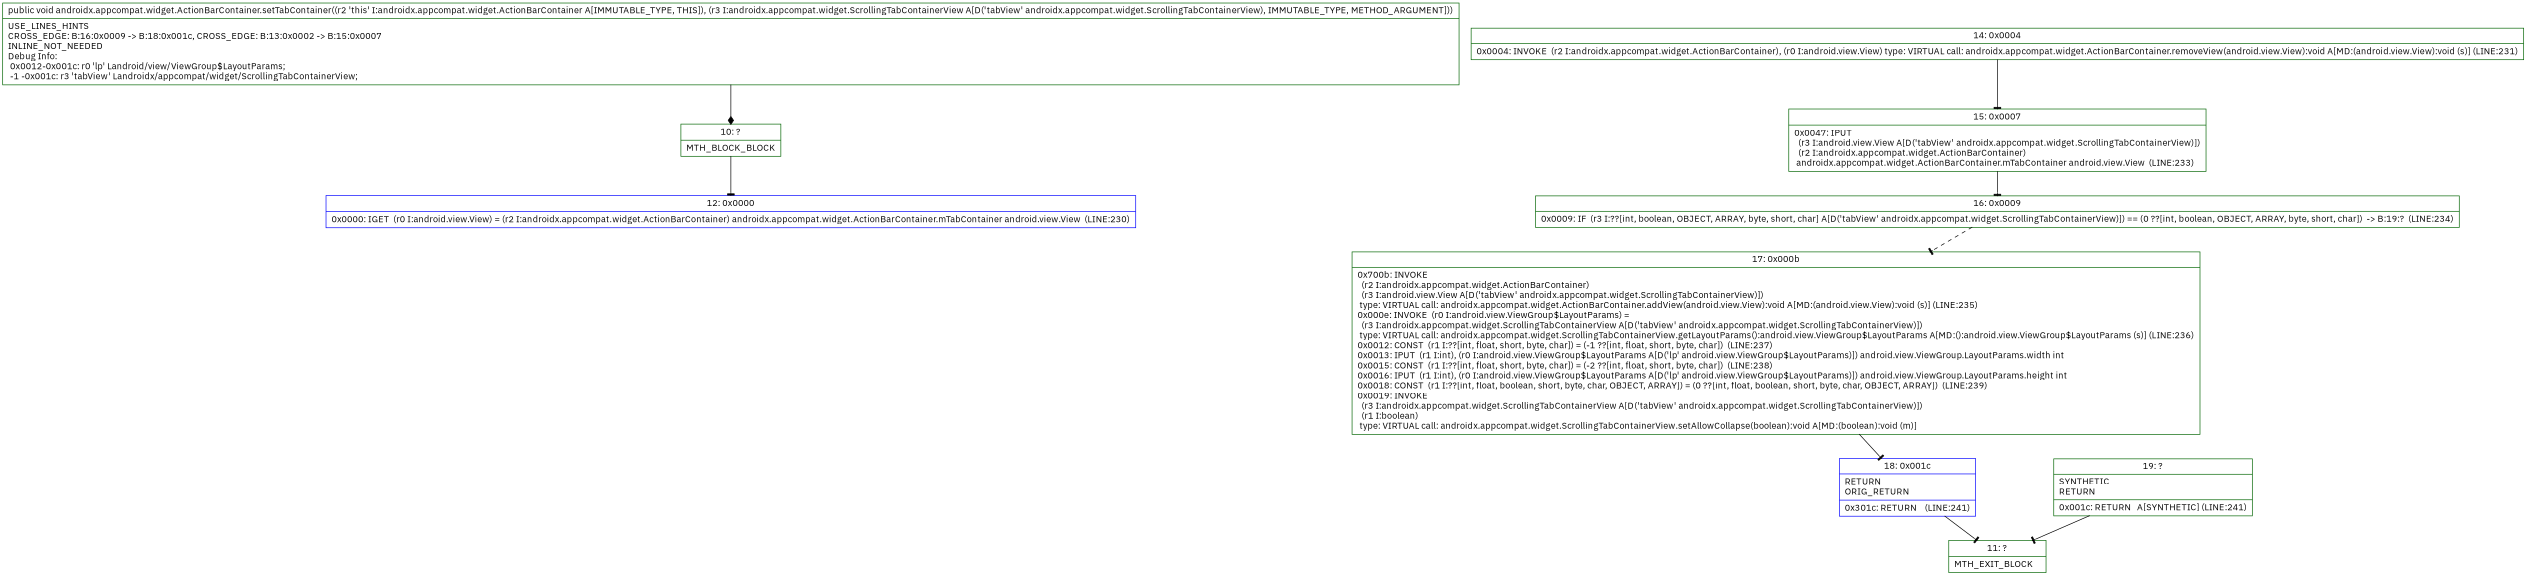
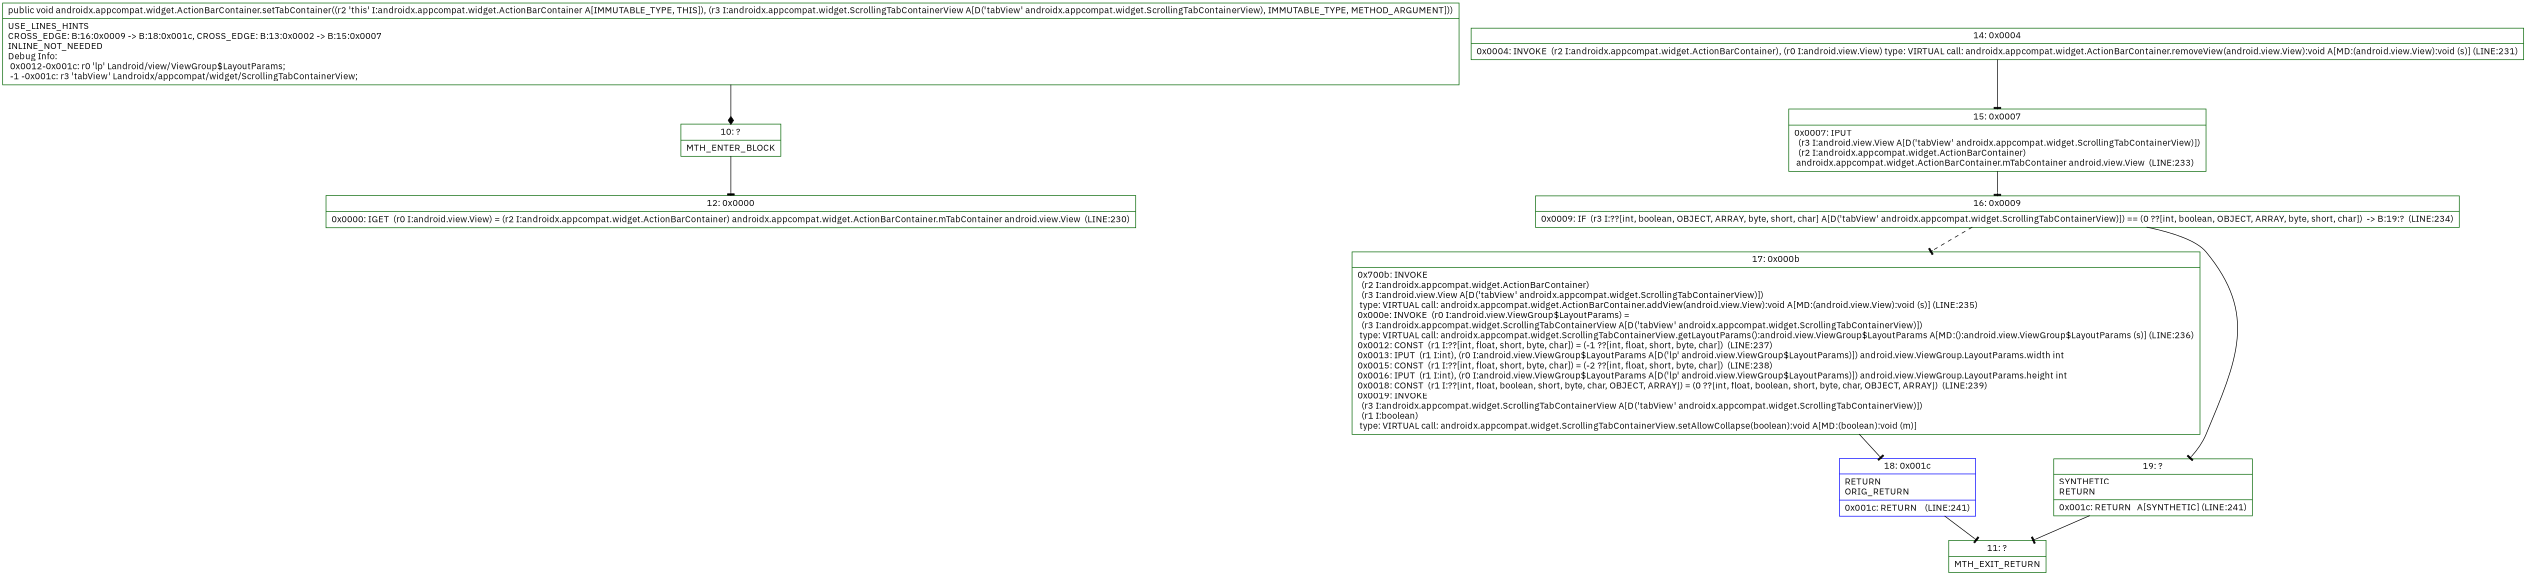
(1825, 133) -> (1825, 133)
(731, 148) -> (731, 148)
(731, 212) -> (731, 212)
none -> (2237, 322)
(1908, 508) -> (1908, 508)
(1994, 564) -> (1997, 564)
